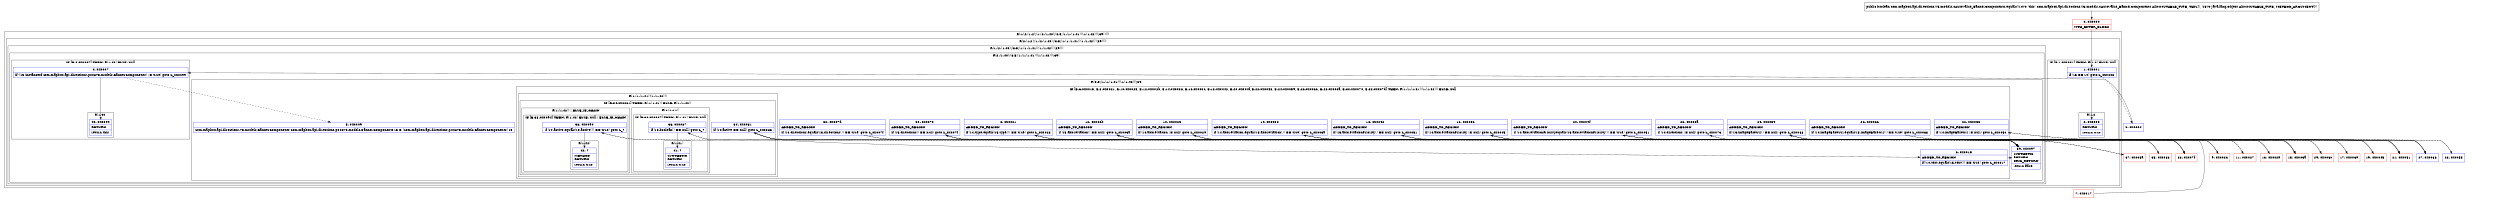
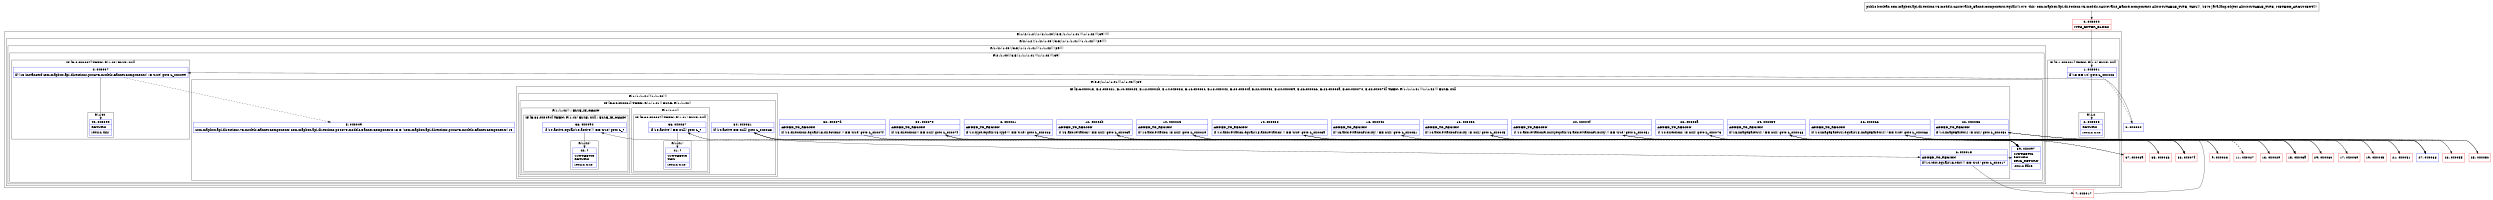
(677, 130) -> (676, 130)
(1309, 139) -> none
(1684, 139) -> (1684, 139)
(1902, 139) -> none
(2017, 140) -> (2017, 140)
(582, 156) -> (584, 156)
(2454, 158) -> (2454, 158)
none -> (2480, 158)
(675, 159) -> (672, 159)
none -> (2019, 190)
